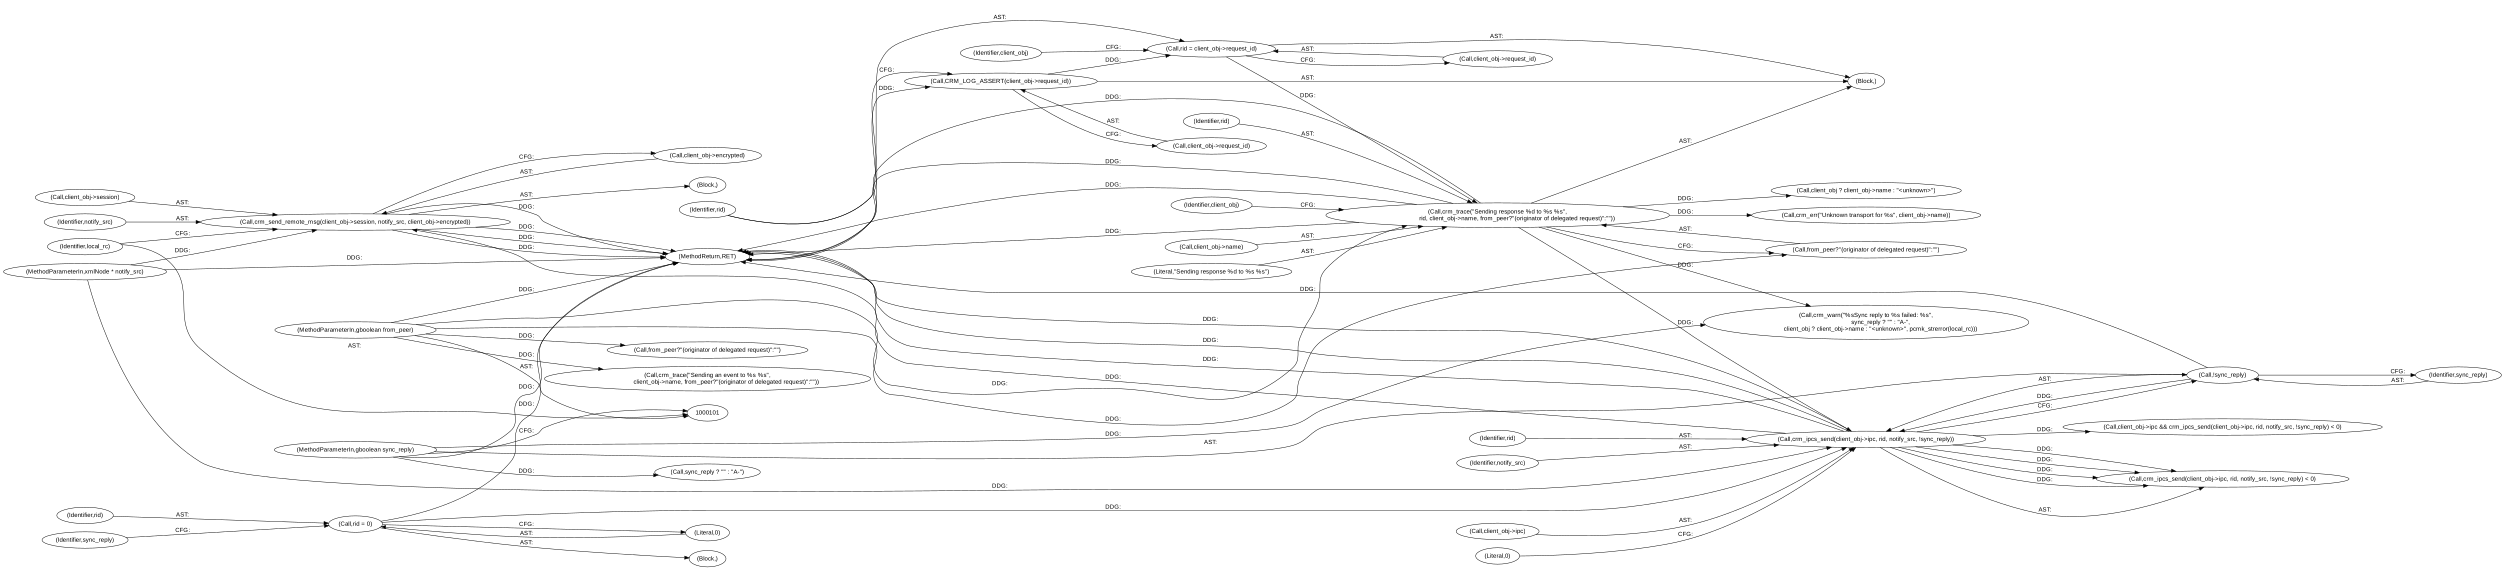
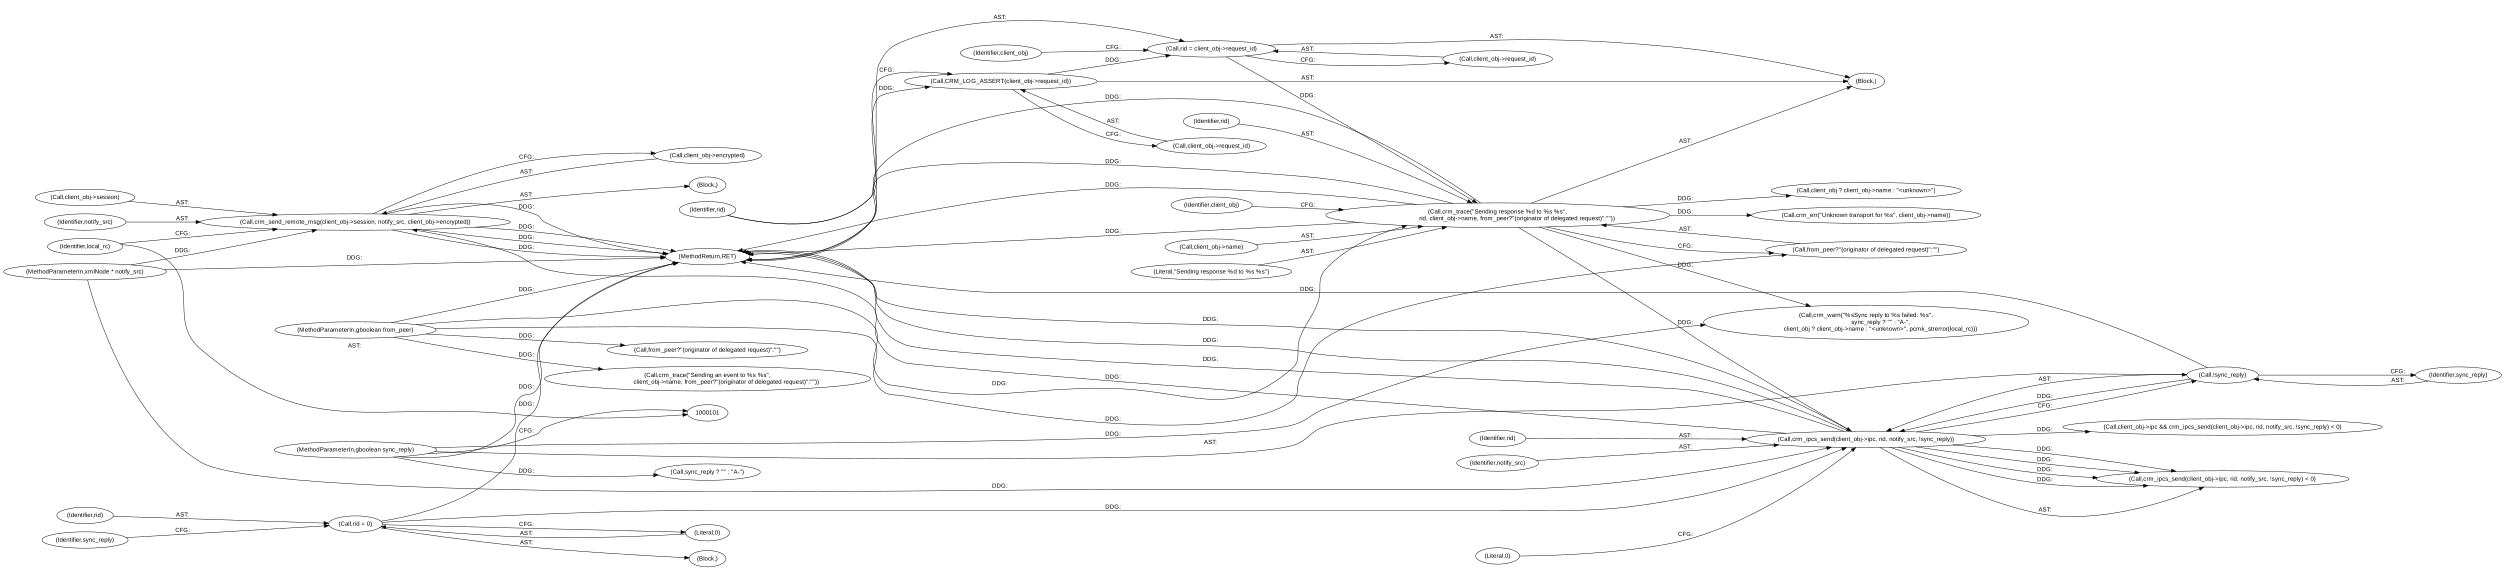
(543, 394) -> none
(1498, 531) -> none
